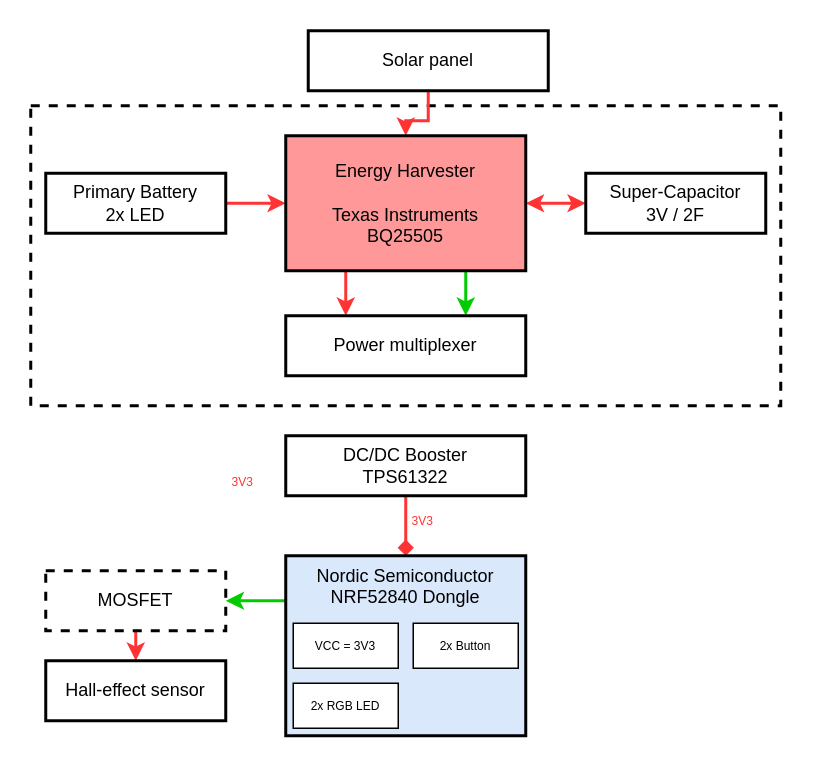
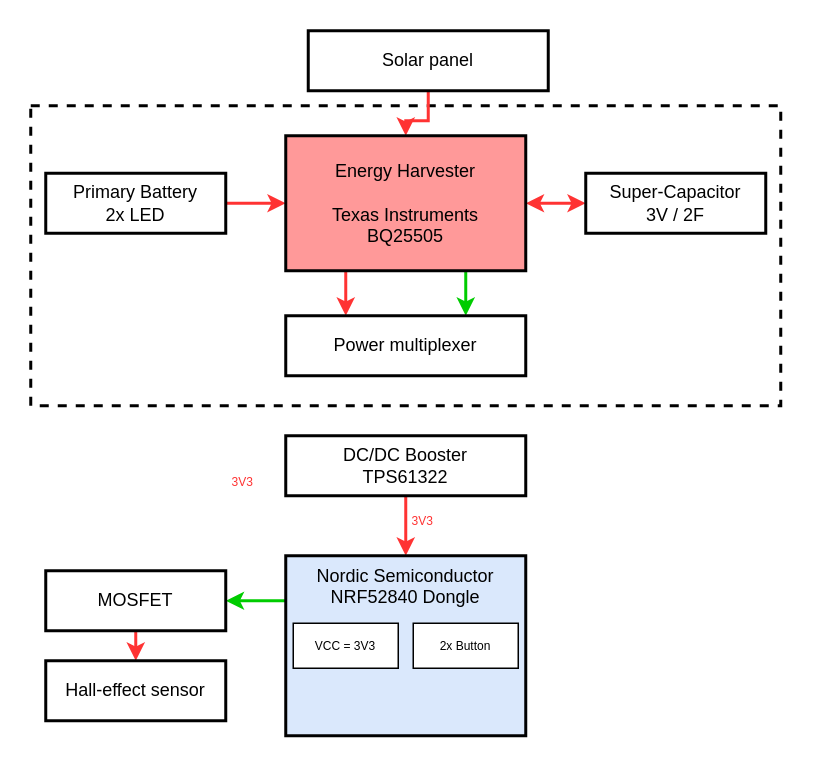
(406, 540) -> (406, 540)
(136, 601) -> (136, 601)
(346, 706) -> none
